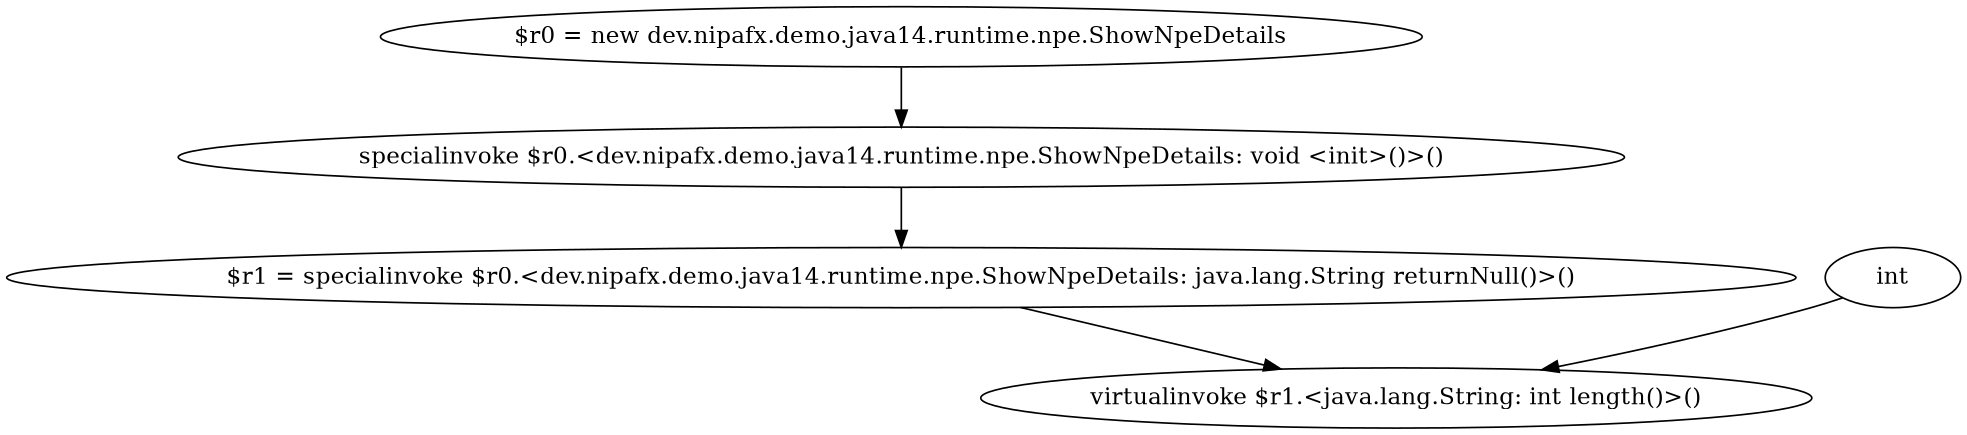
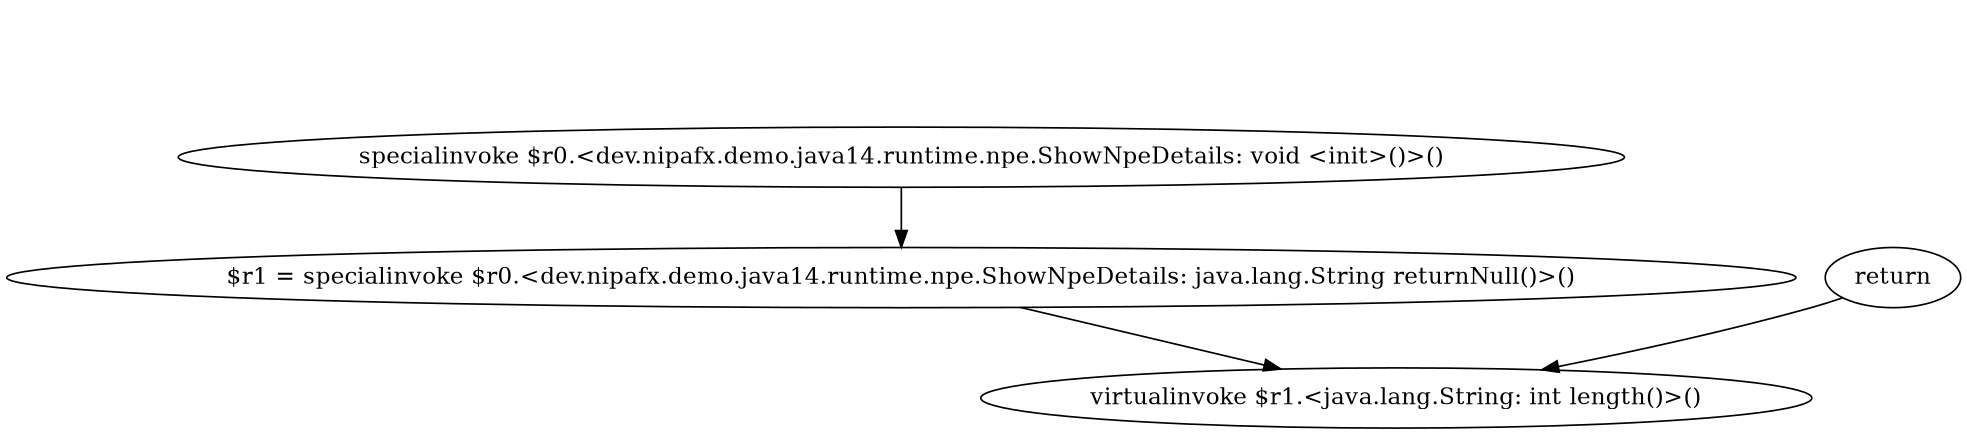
(901, 37) -> none
(1893, 278) -> (1893, 278)
